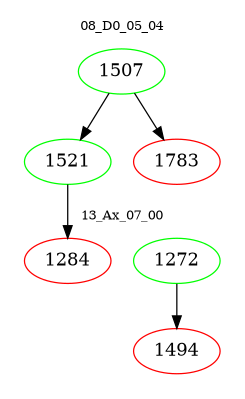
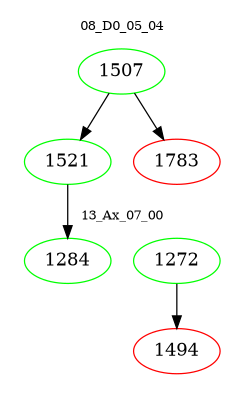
(68, 261) -> (68, 261)
